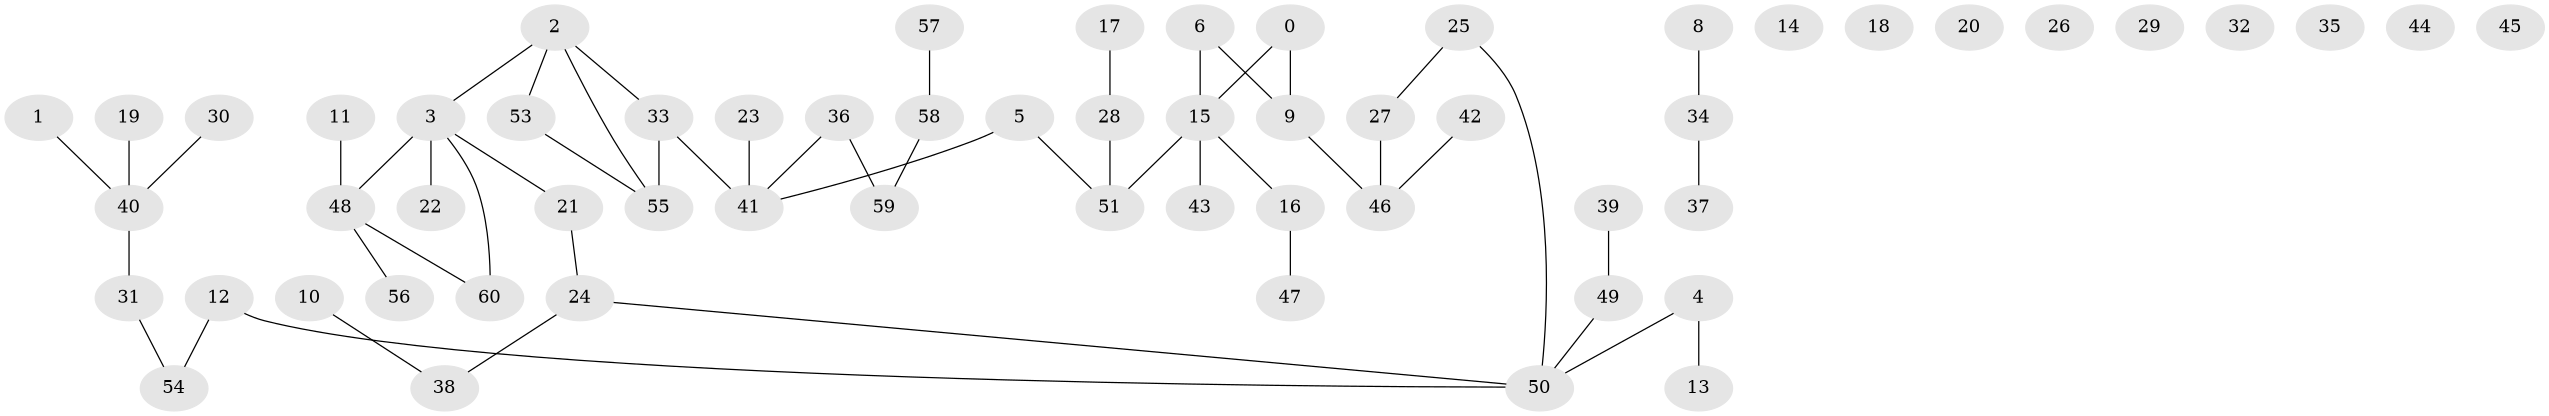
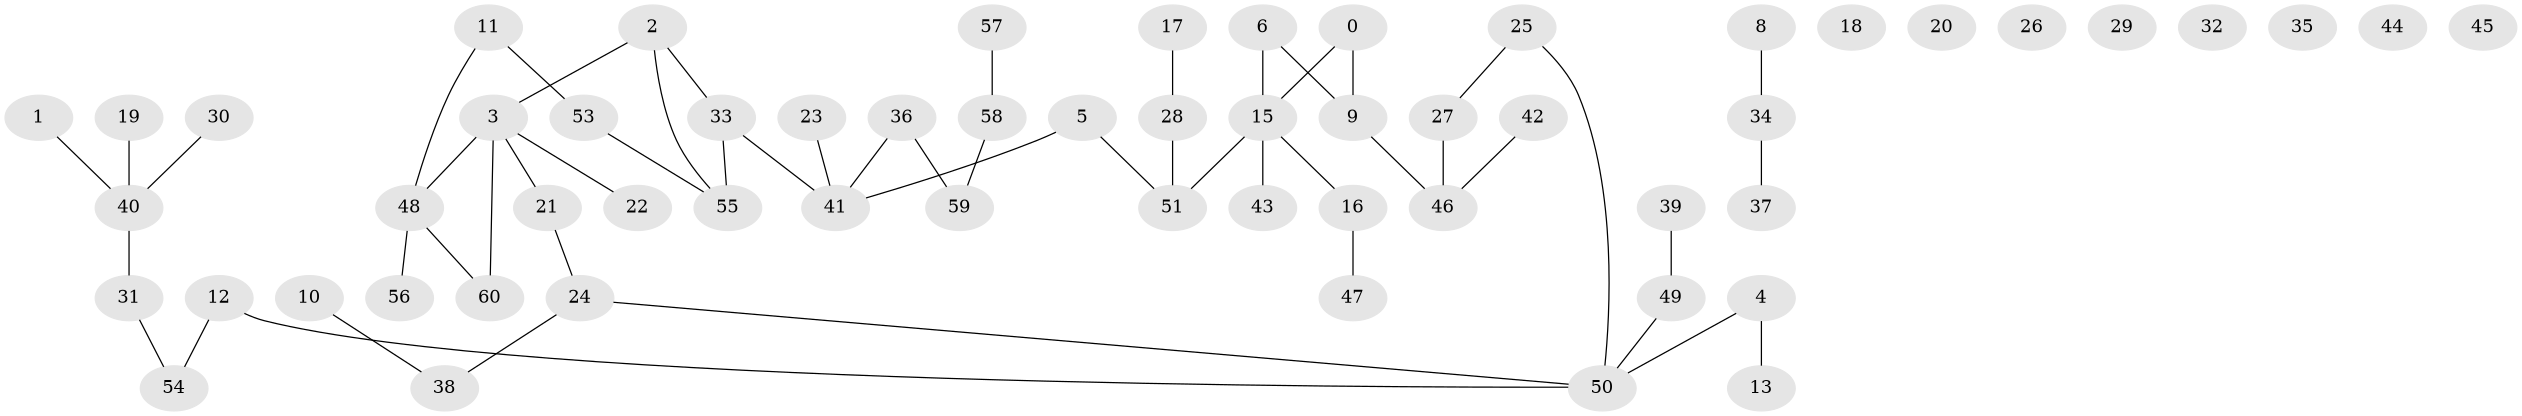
(1789, 28) -> none
(538, 72) -> (536, 73)
